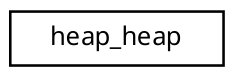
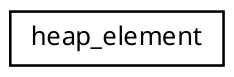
(117, 39) -> (117, 39)
